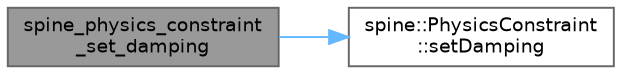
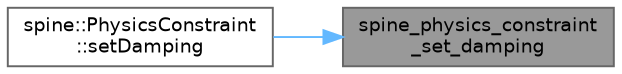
(304, 37) -> (298, 37)
